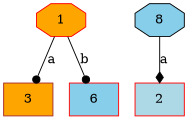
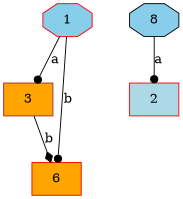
(61, 20) -> (68, 20)
(160, 54) -> (154, 56)
(94, 99) -> (57, 179)
none -> (40, 134)
